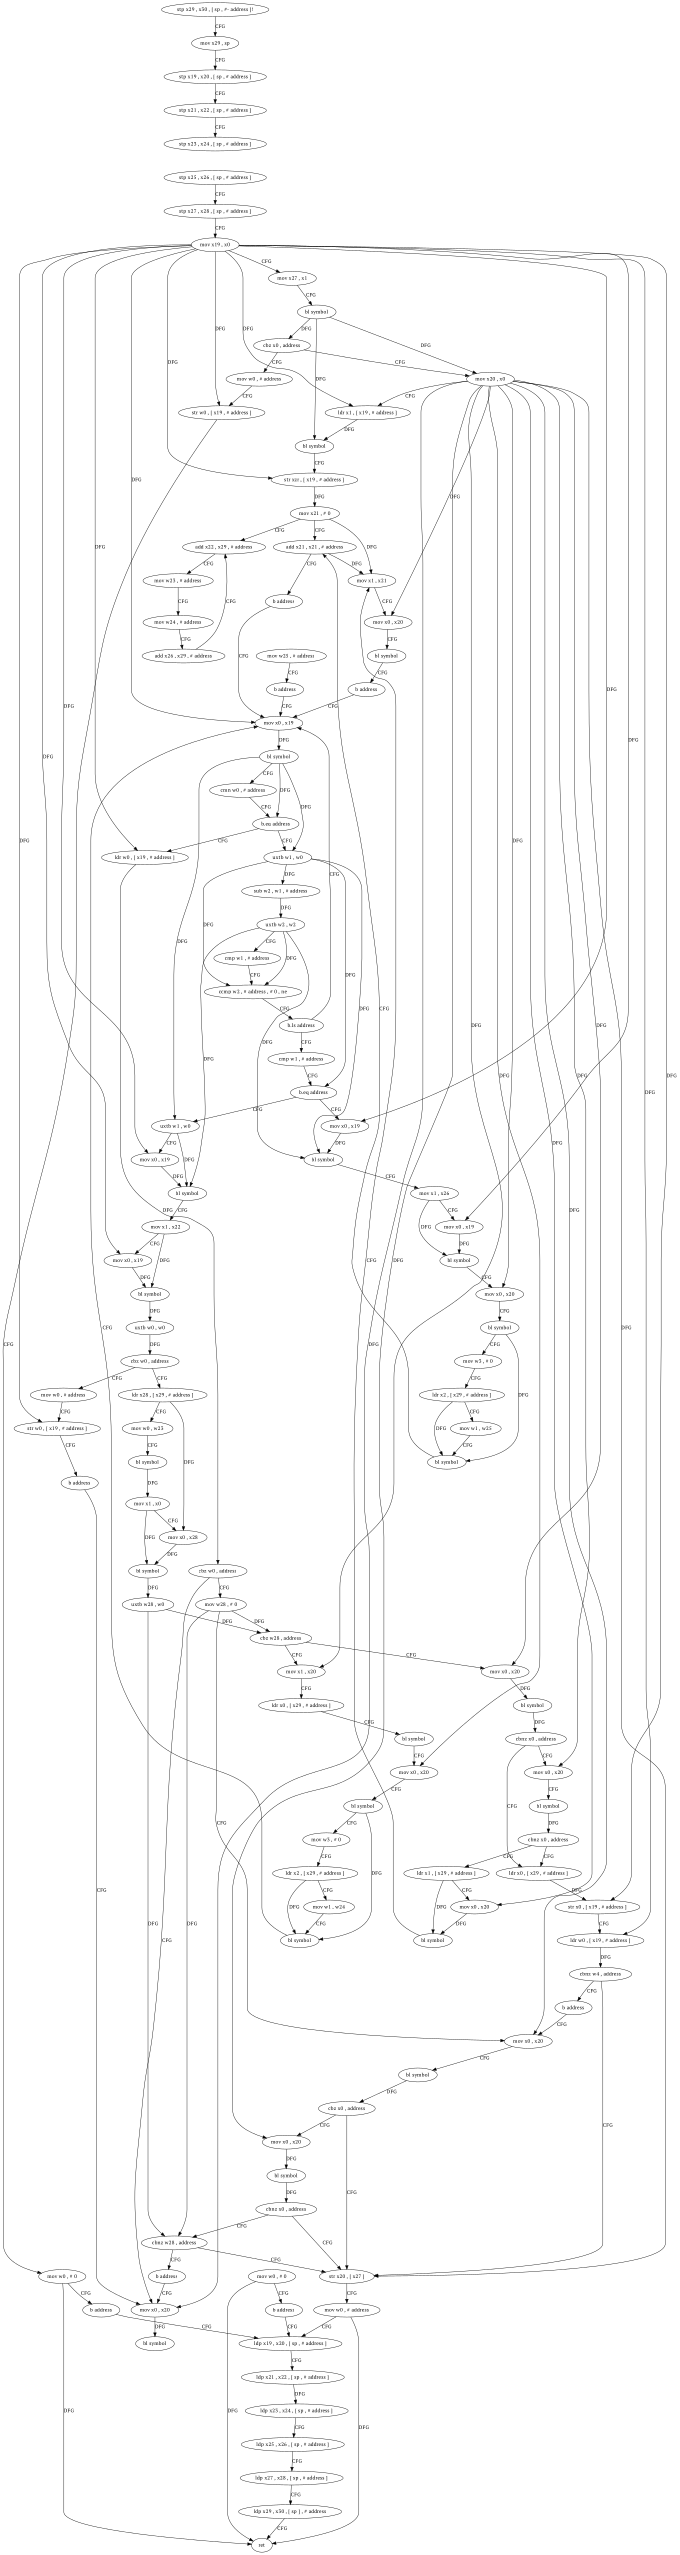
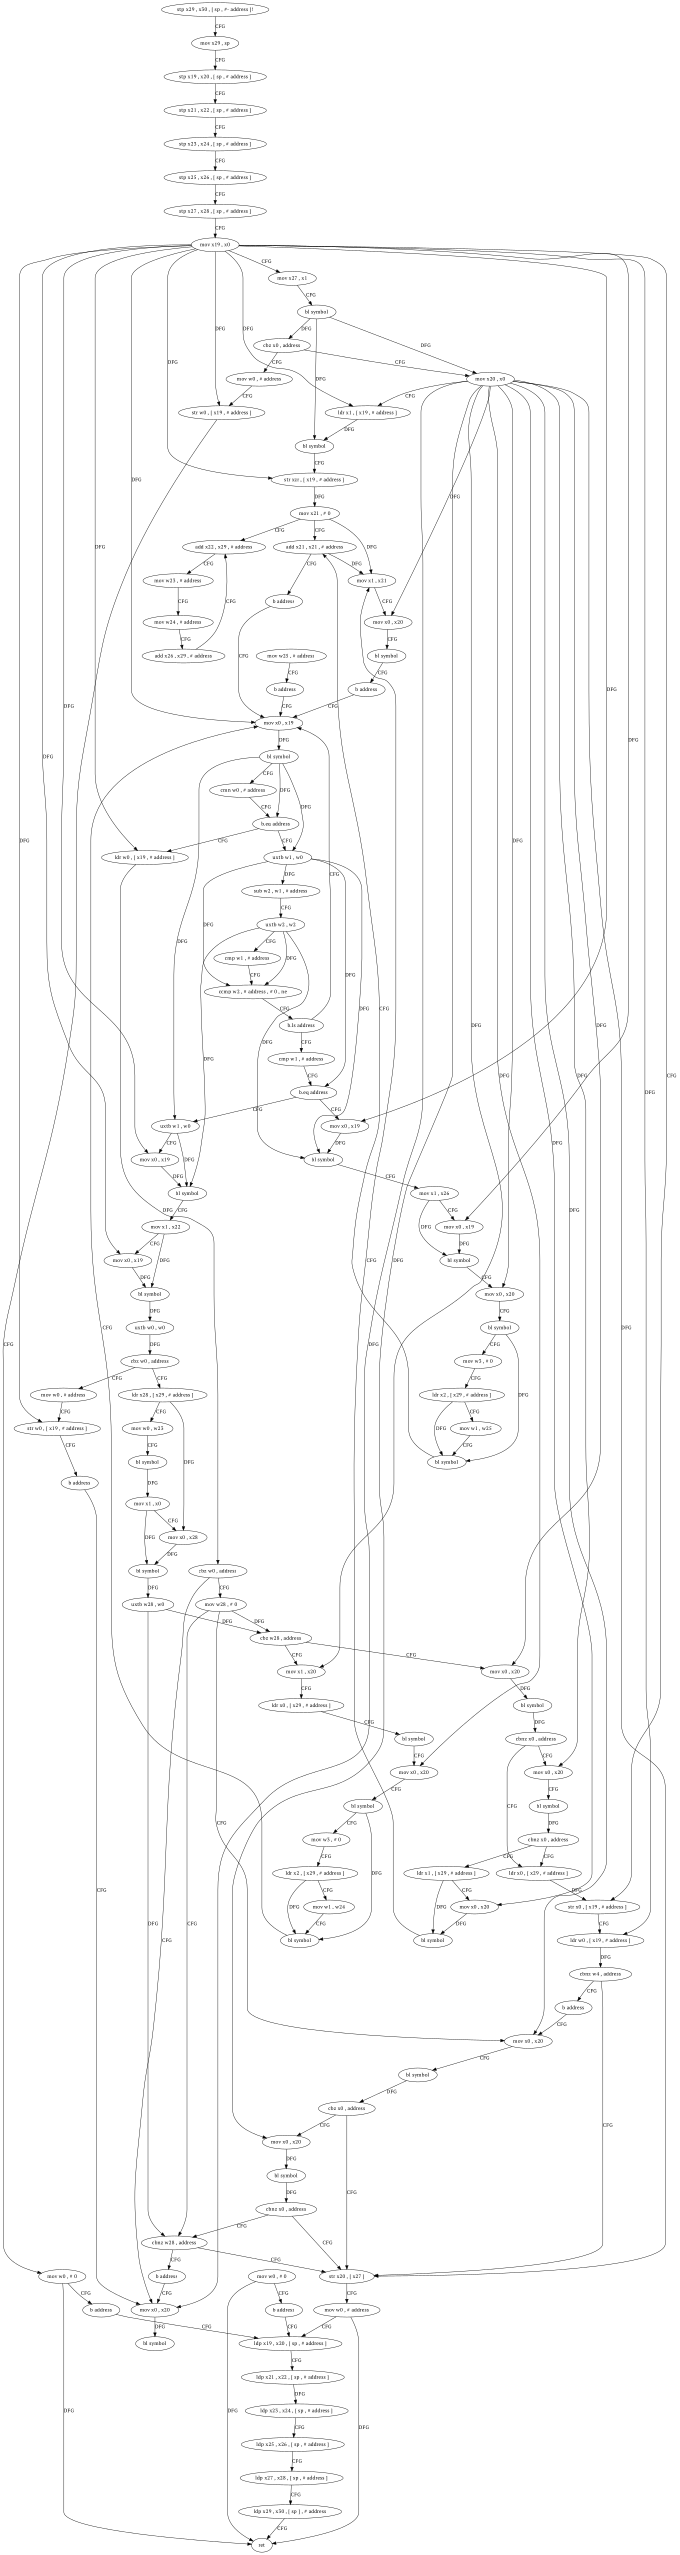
none -> (215, 159)
(286, 908) -> (286, 908)
(672, 1076) -> (672, 1076)
(192, 1924) -> (192, 1924)
